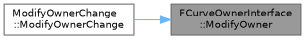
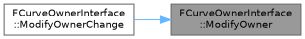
(69, 20) -> (69, 20)
